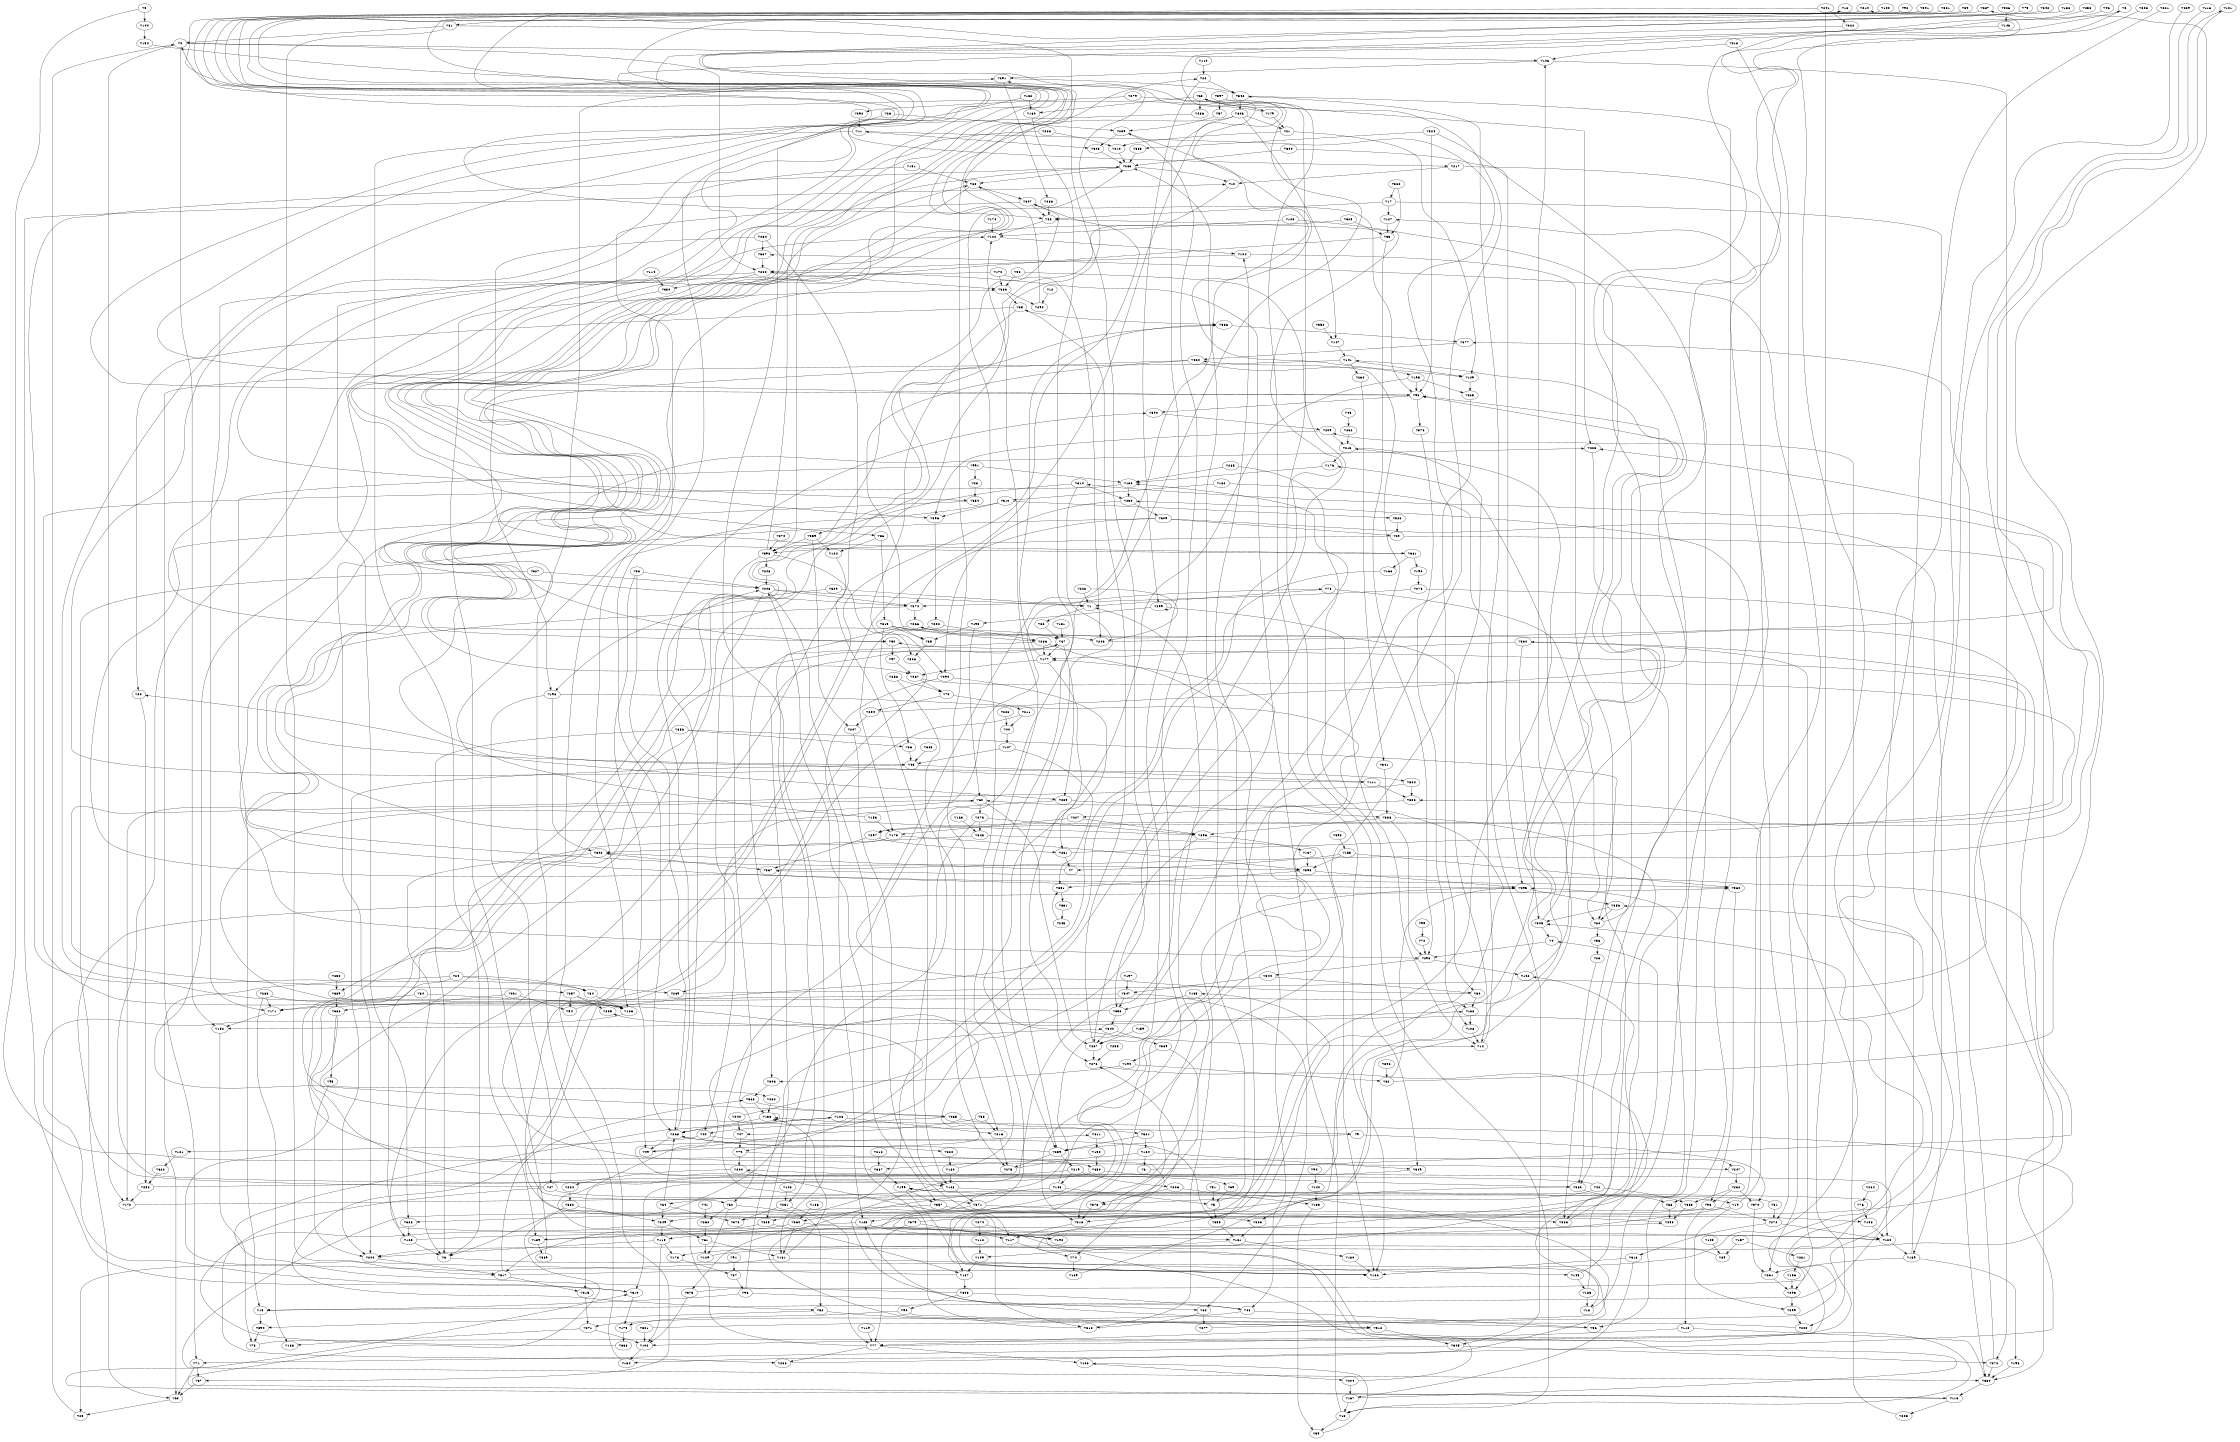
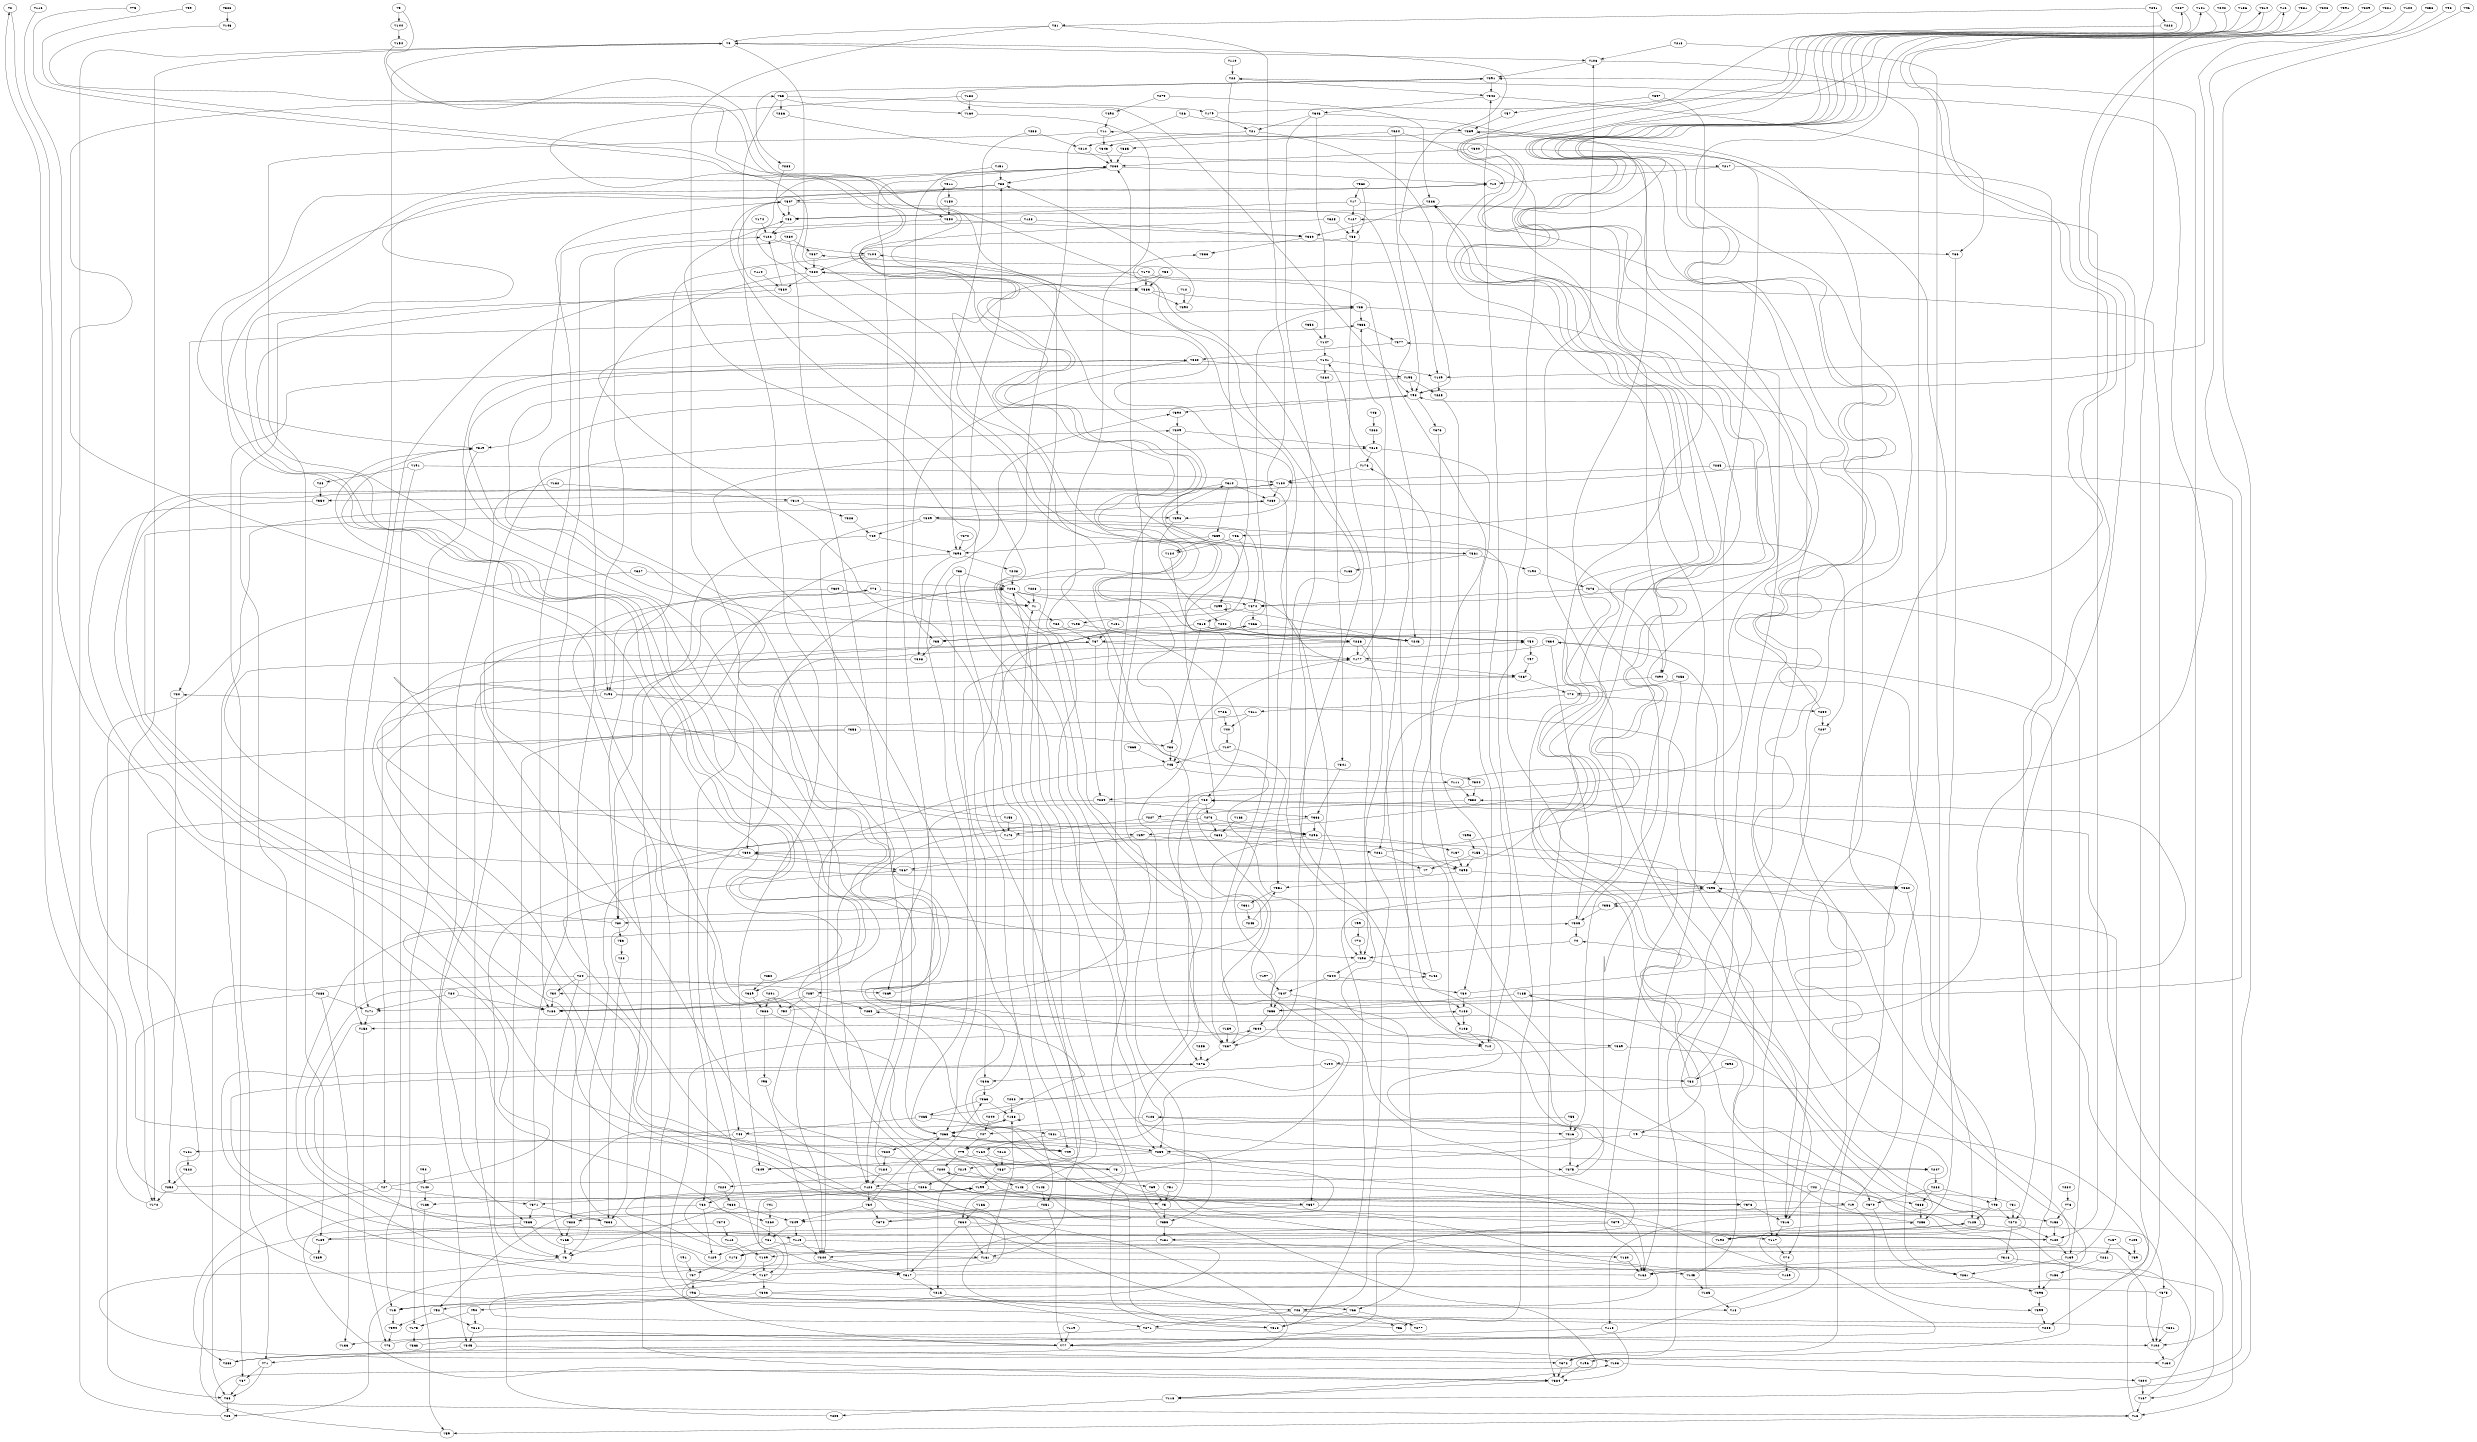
(975, 466) -> (416, 466)
(1005, 712) -> (1223, 712)
(1249, 1230) -> none
